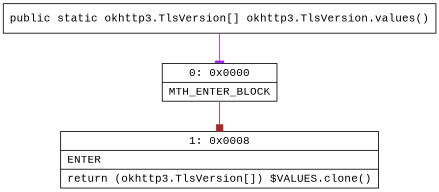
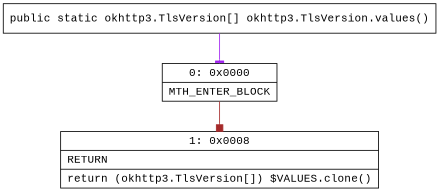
(84, 159) -> (88, 159)
